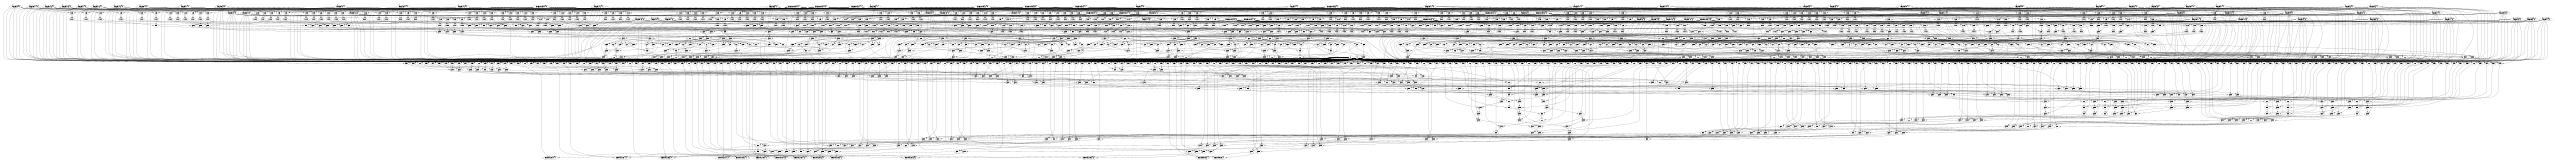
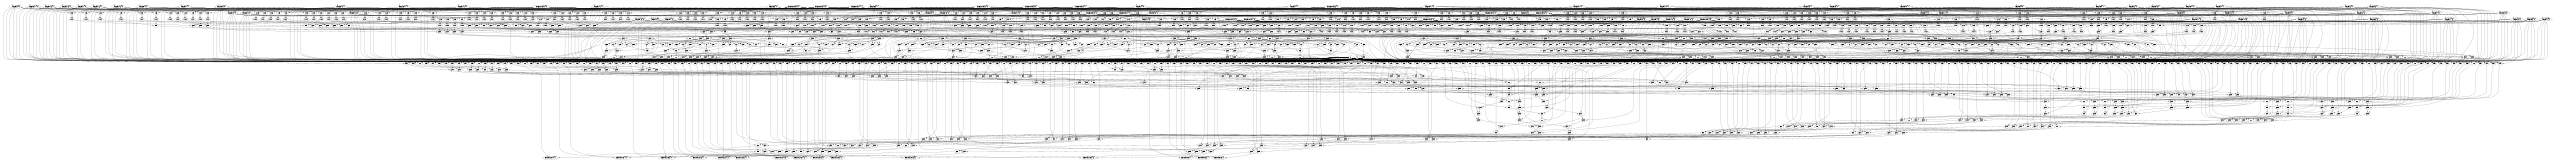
none -> (698, 158)
(762, 158) -> none
none -> (1186, 158)
